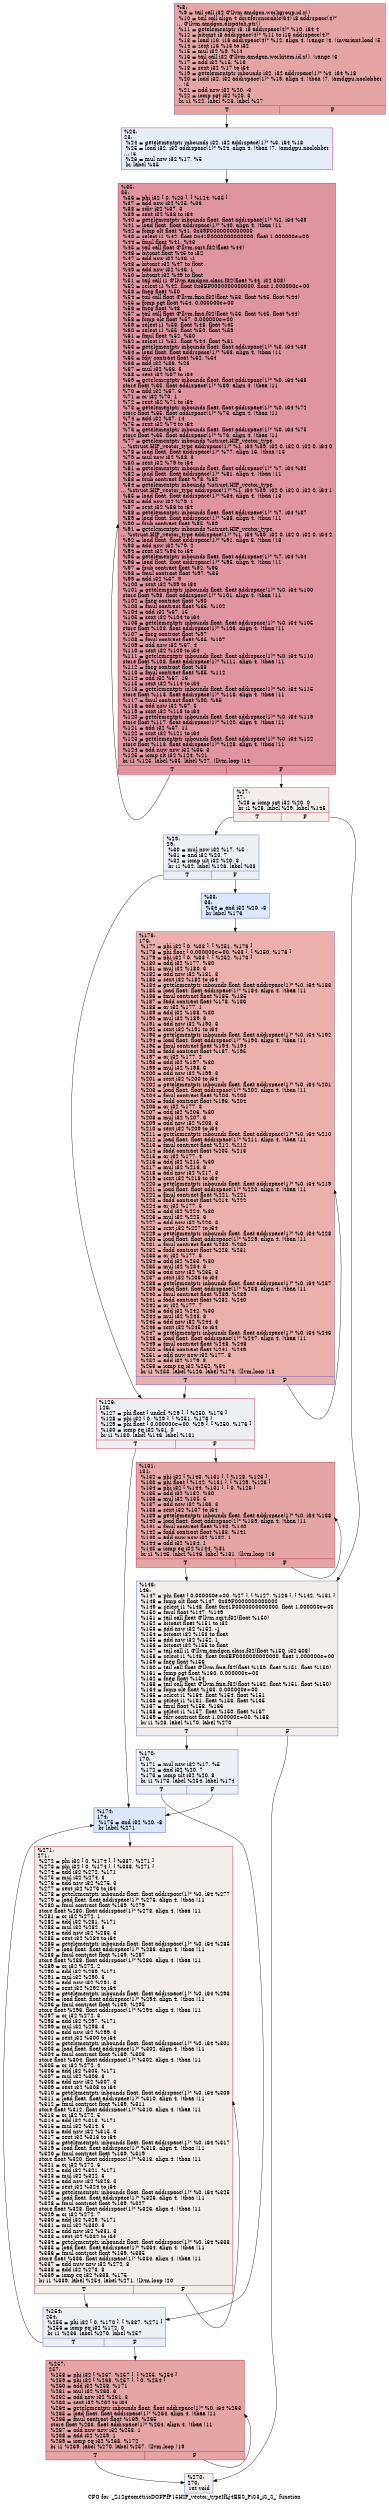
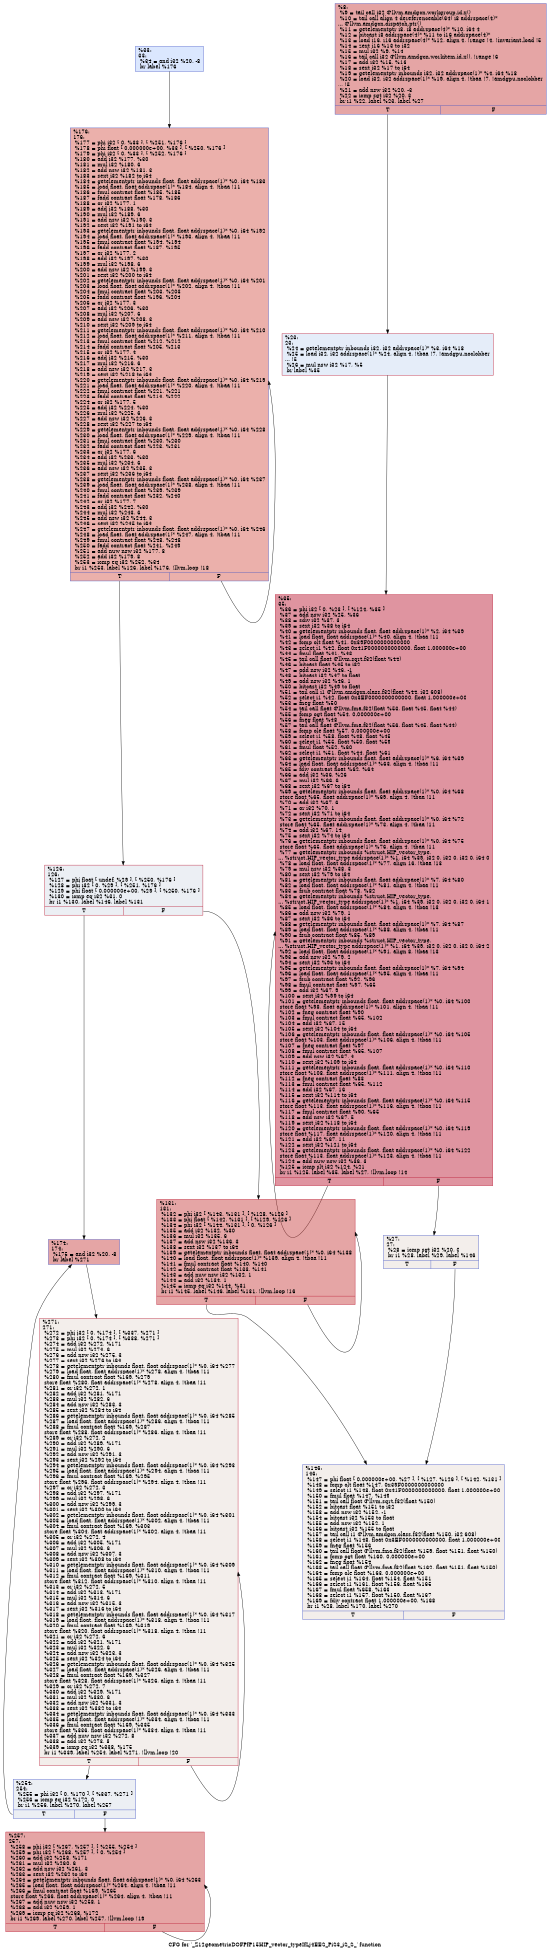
(281, 805) -> (431, 1252)
(211, 857) -> none
(181, 1706) -> (348, 1590)
(187, 1772) -> none
(130, 1820) -> (84, 1252)
(94, 2334) -> (64, 1806)
(199, 2483) -> none
